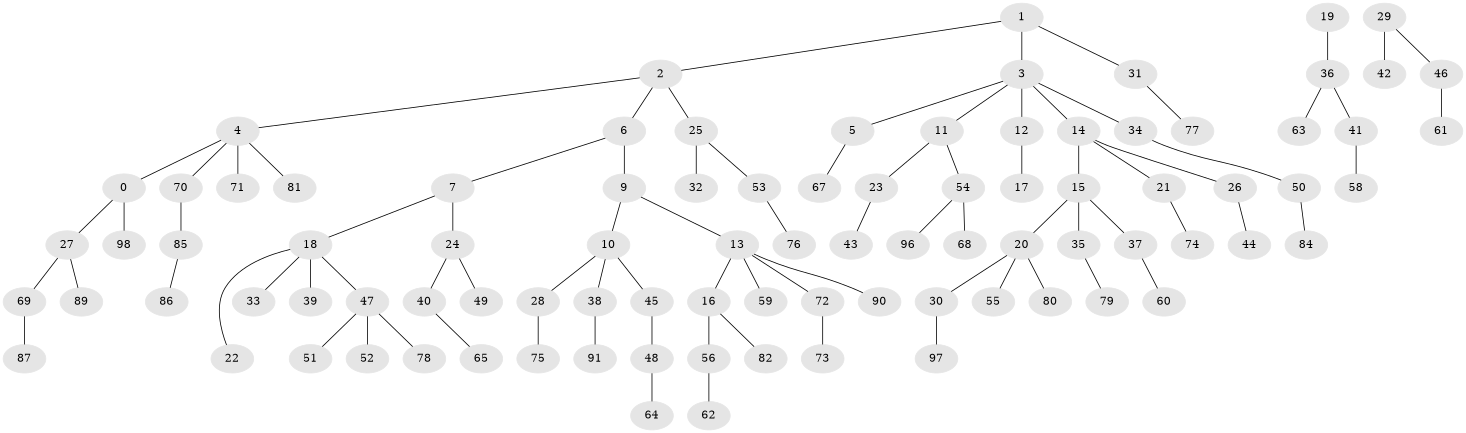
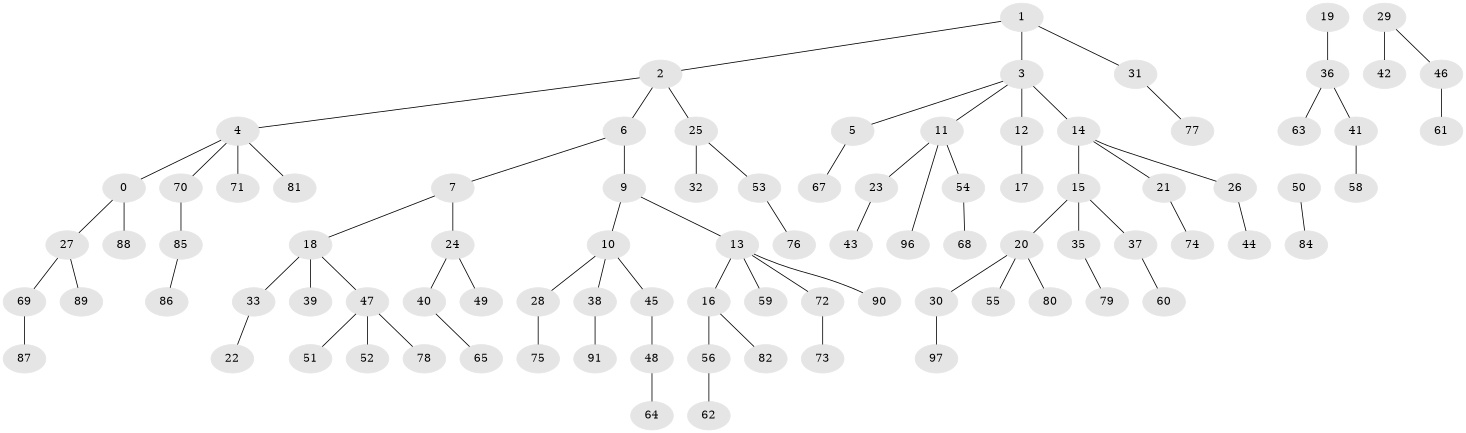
(1136, 131) -> none
(936, 217) -> (925, 188)
(124, 245) -> (124, 245)
(231, 280) -> (243, 330)
